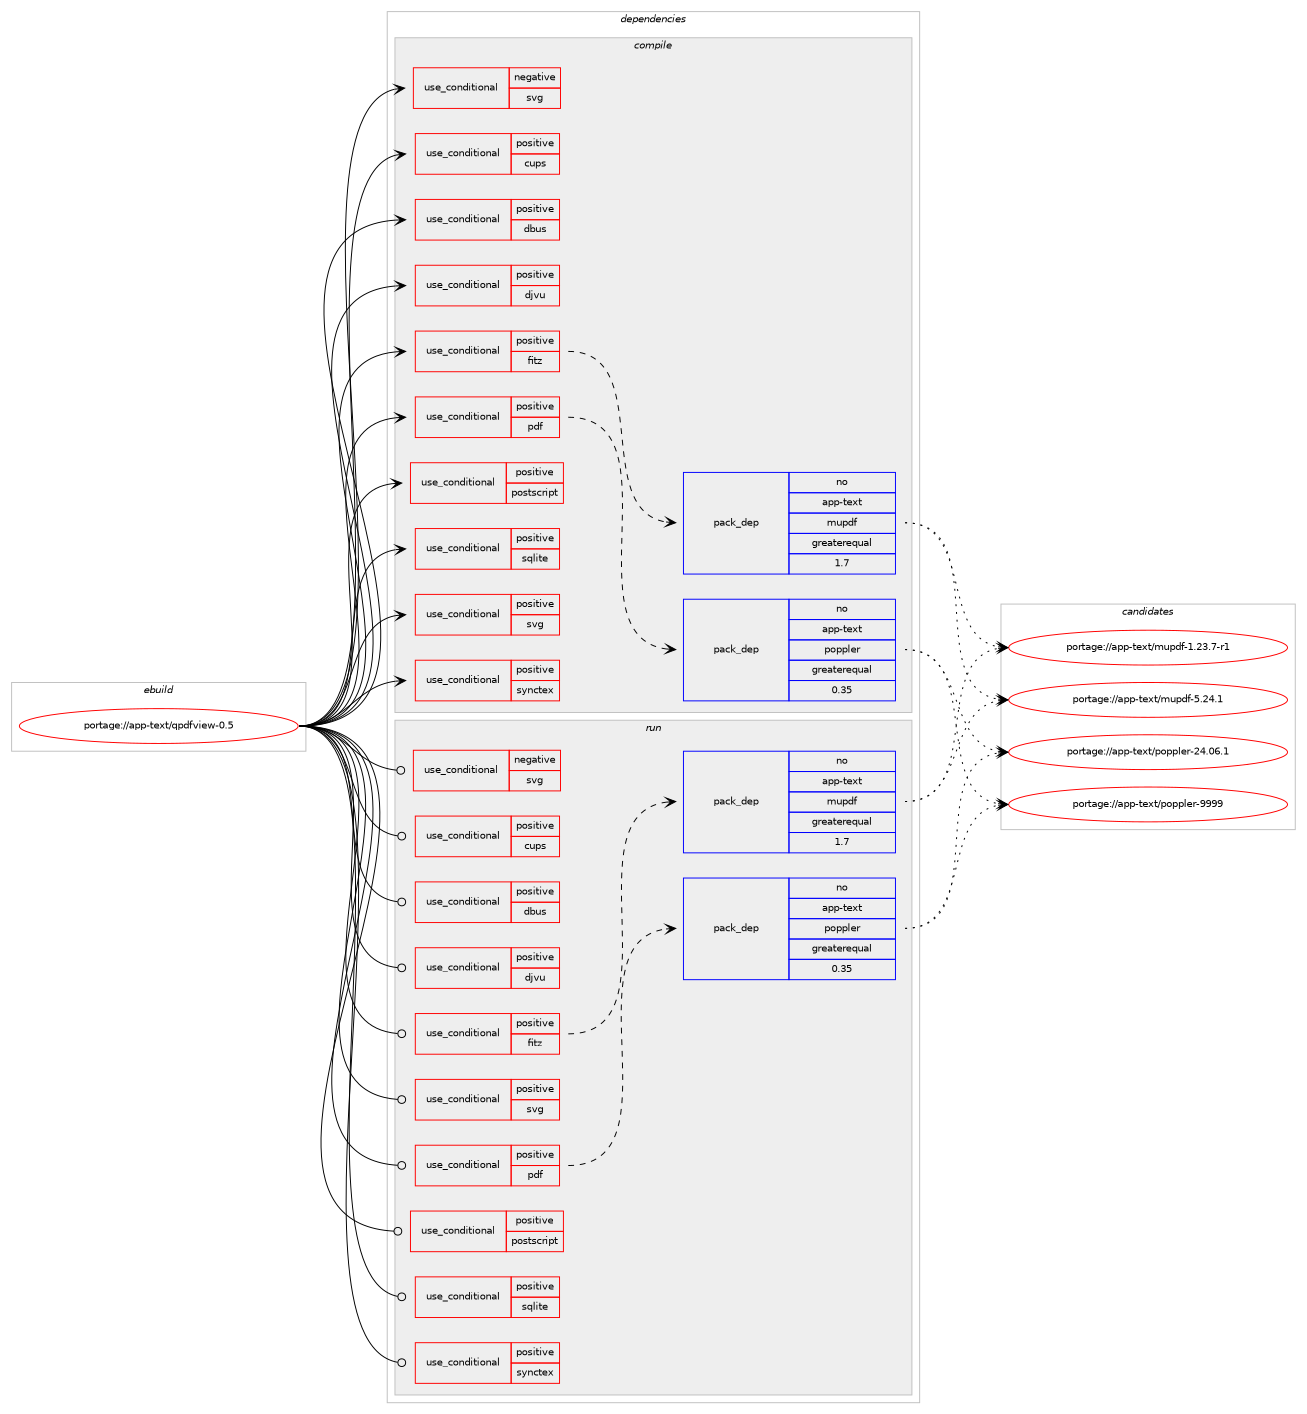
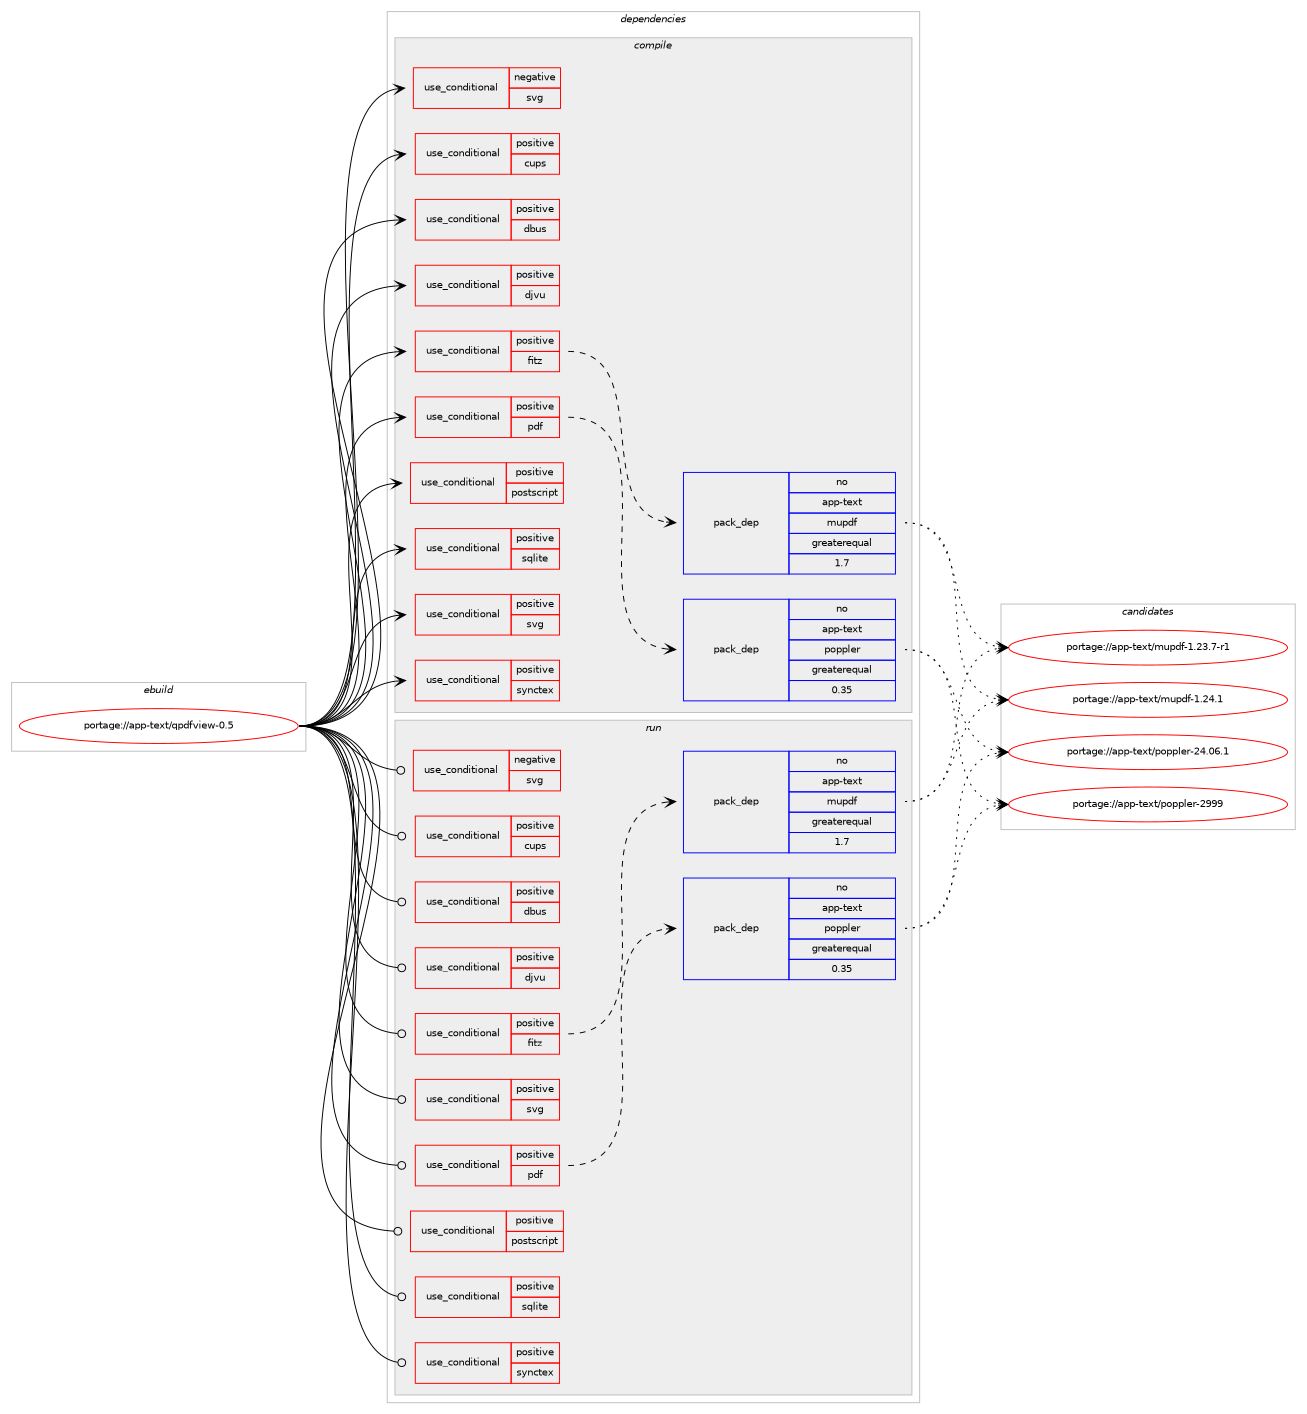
(1148, 700) -> (1148, 700)
(1148, 804) -> (1148, 804)
